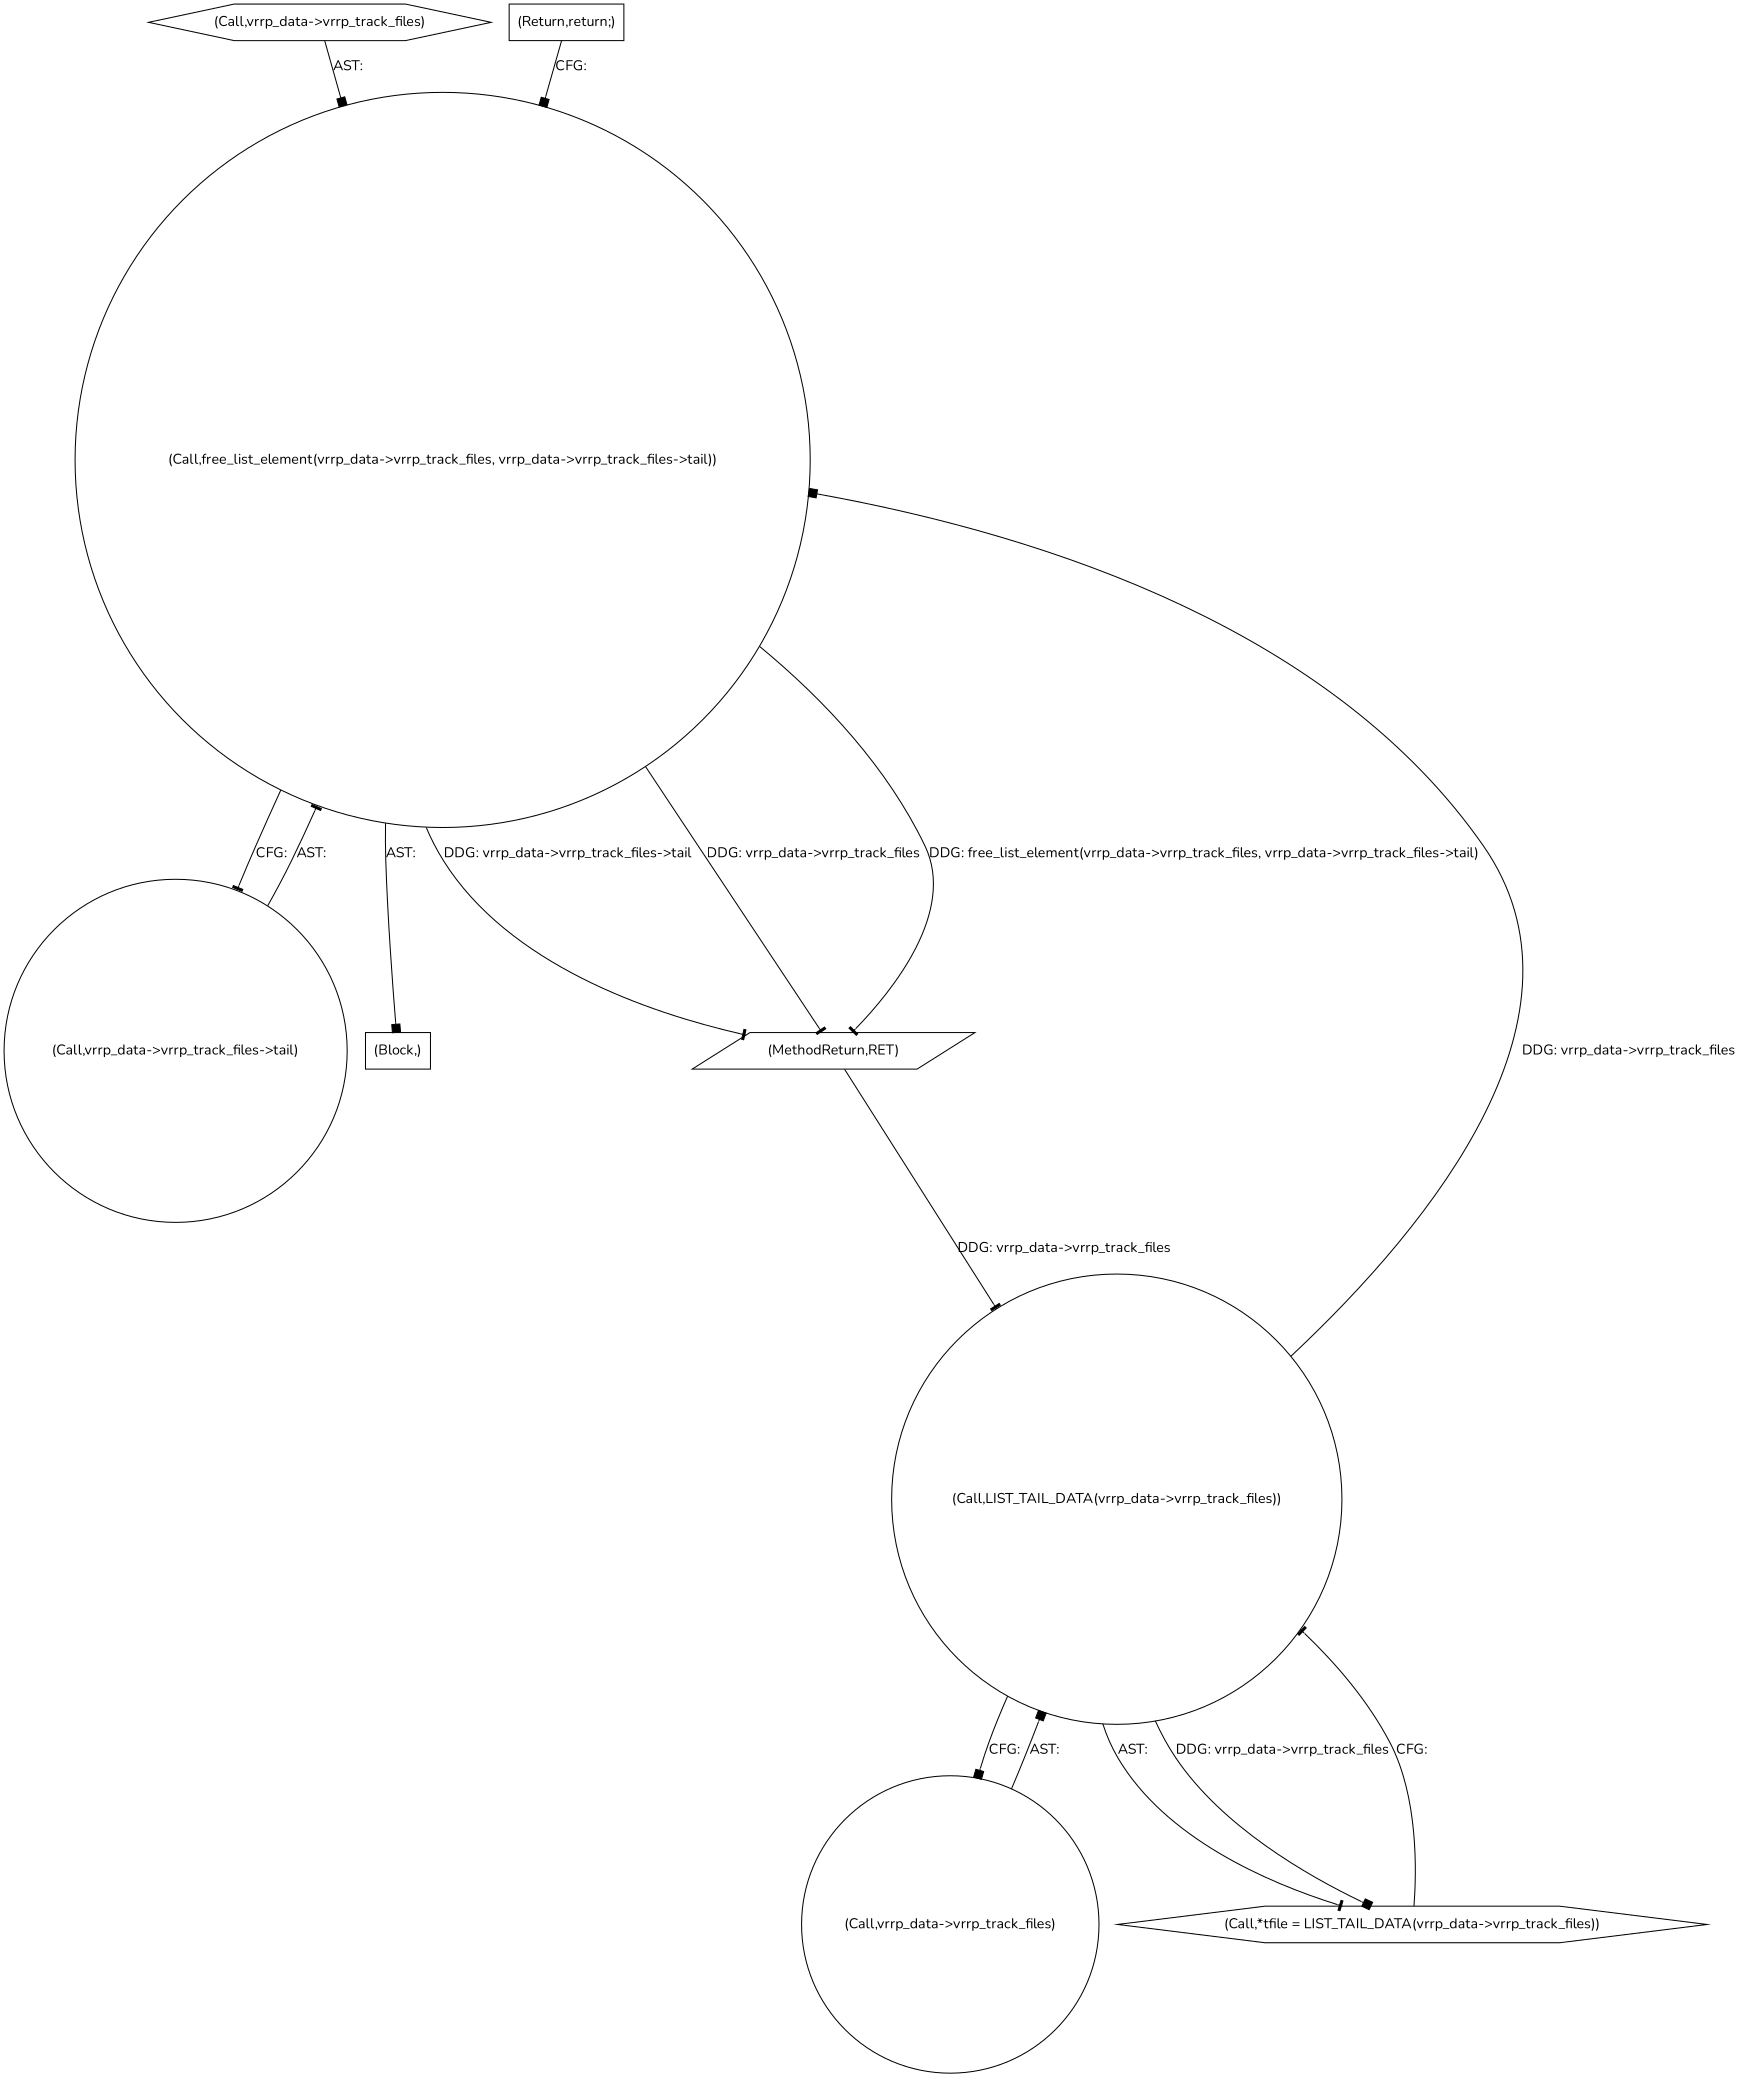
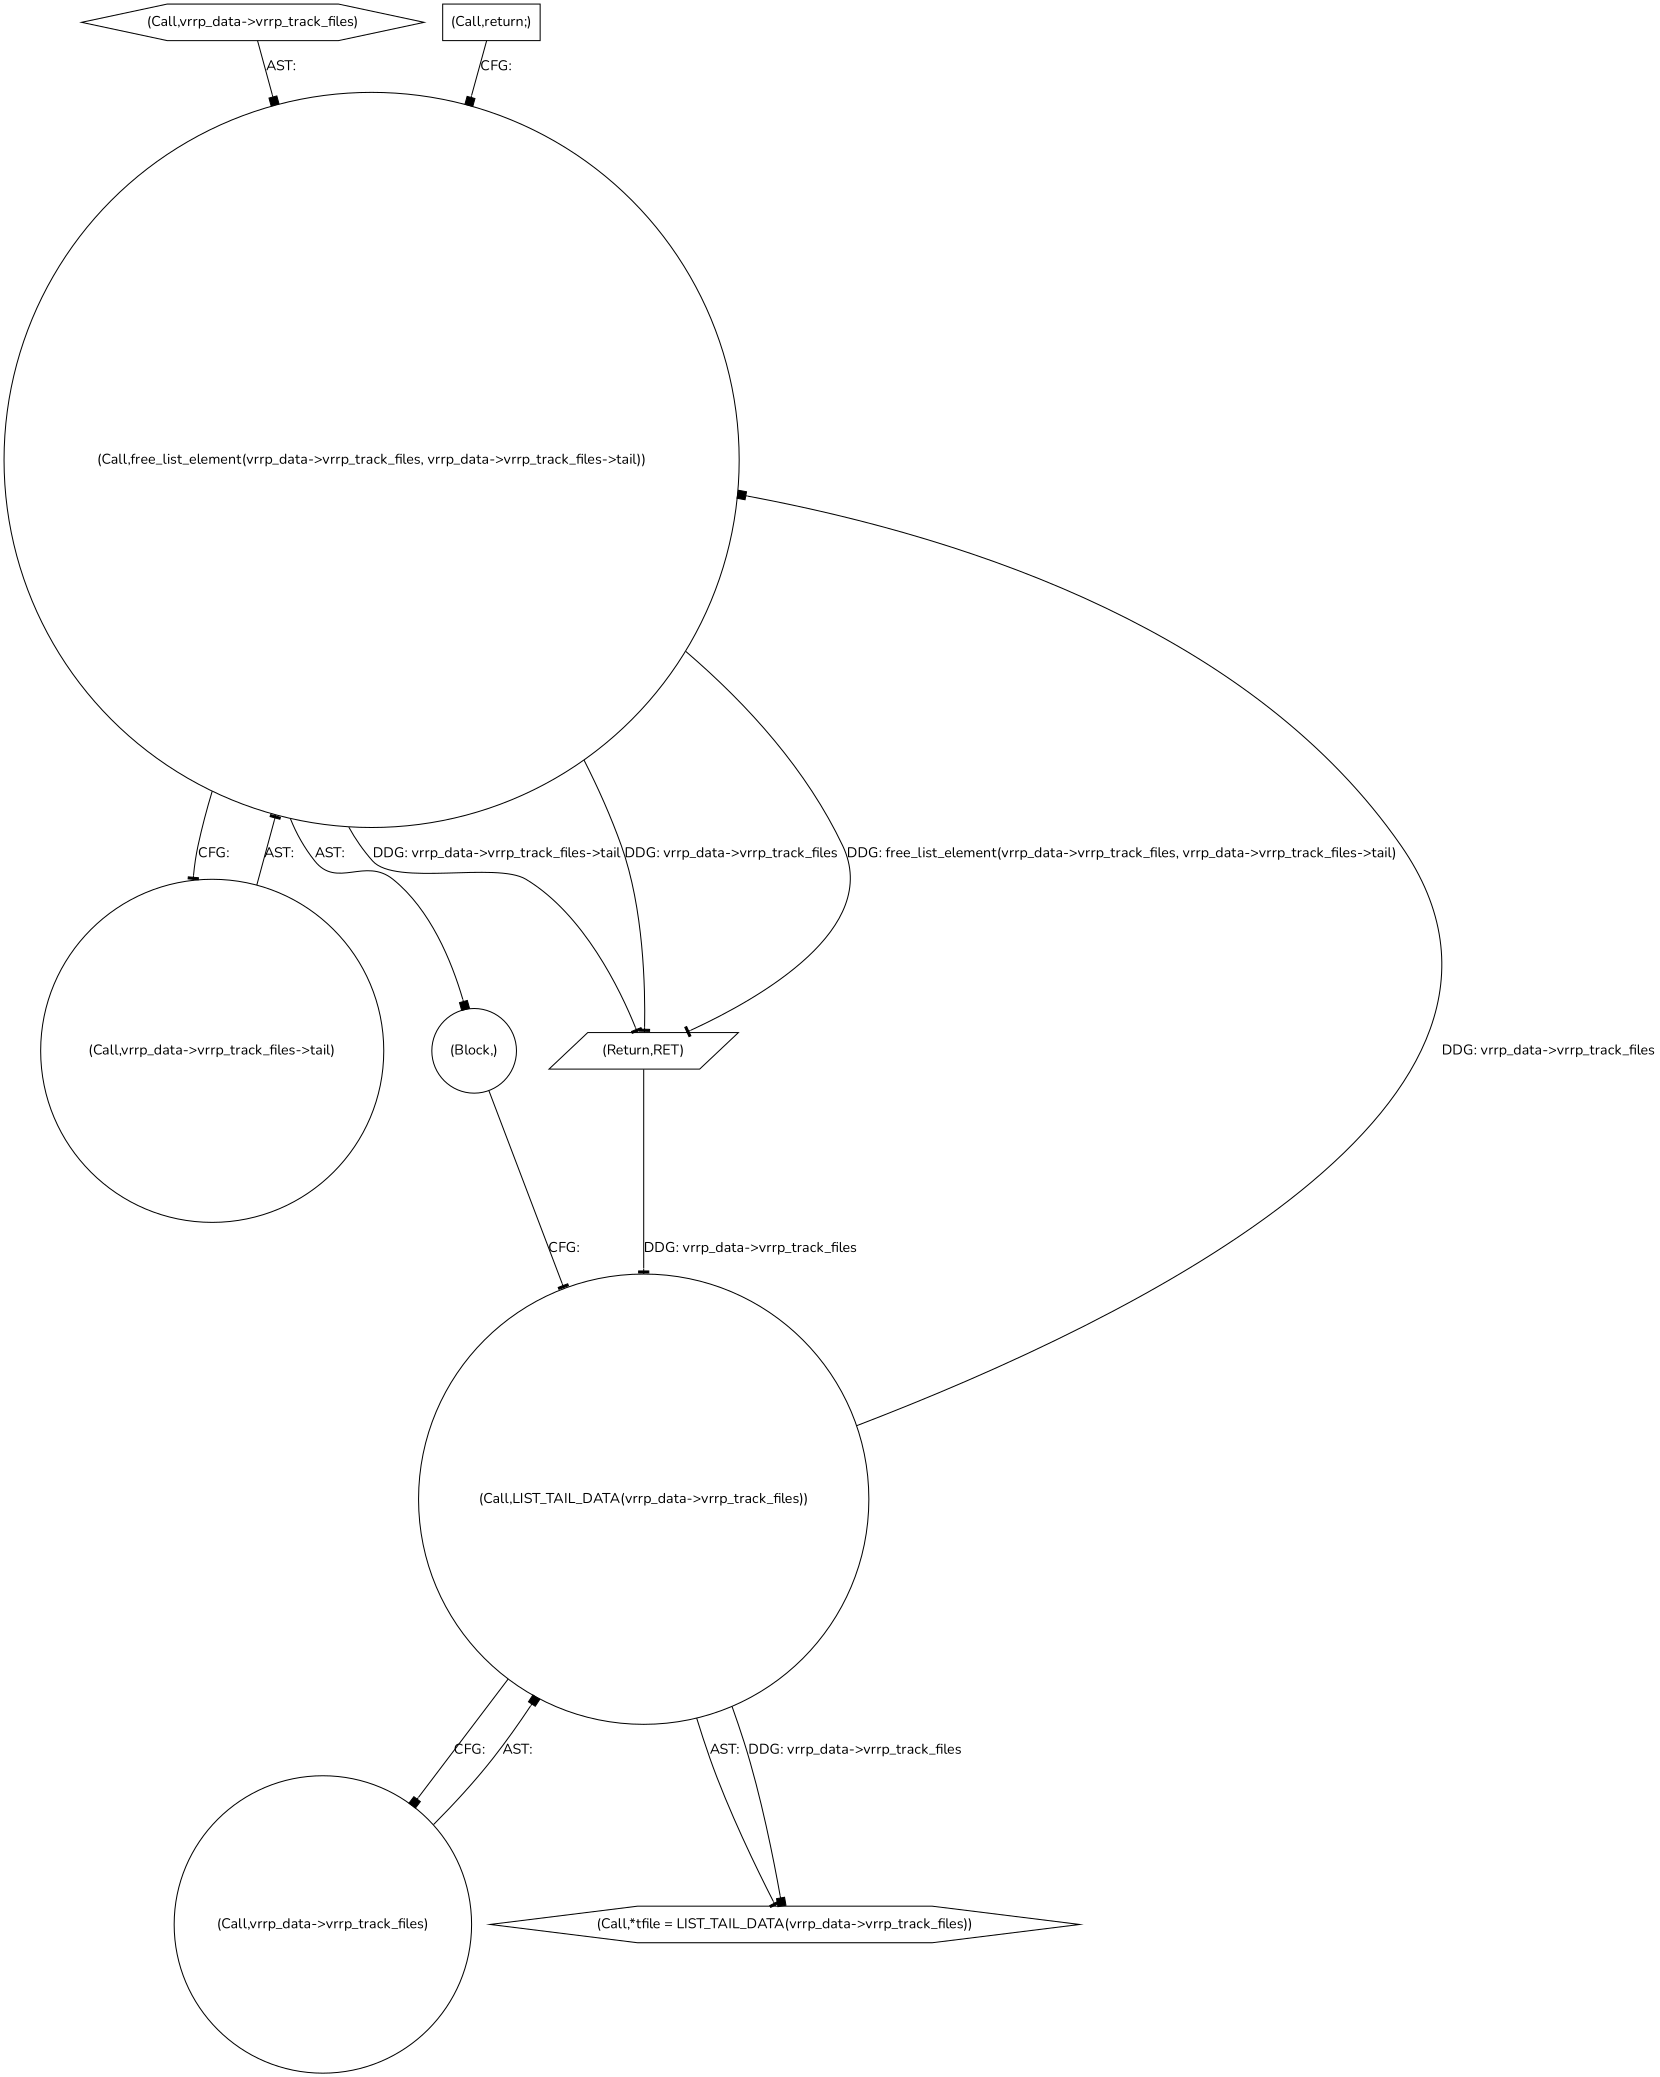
(567, 22) -> (491, 22)
(398, 1051) -> (474, 1051)
(834, 1051) -> (644, 1051)
(1396, 1755) -> (526, 1187)
